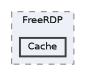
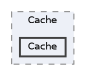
(43, 21) -> (43, 21)
